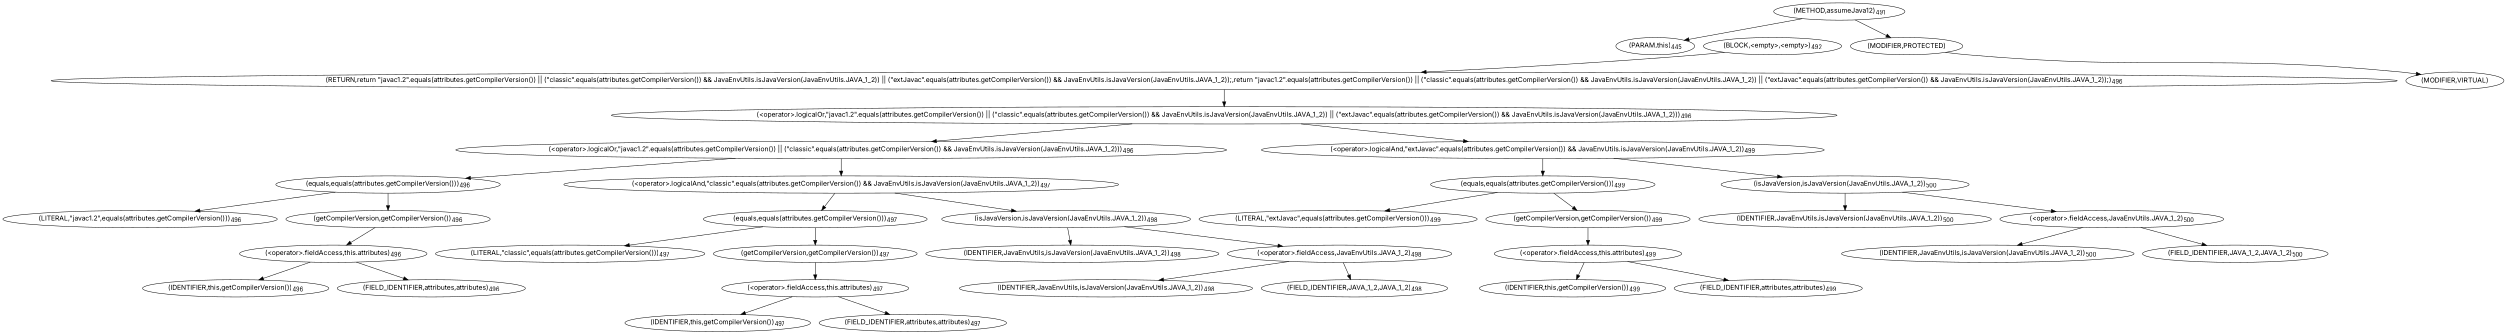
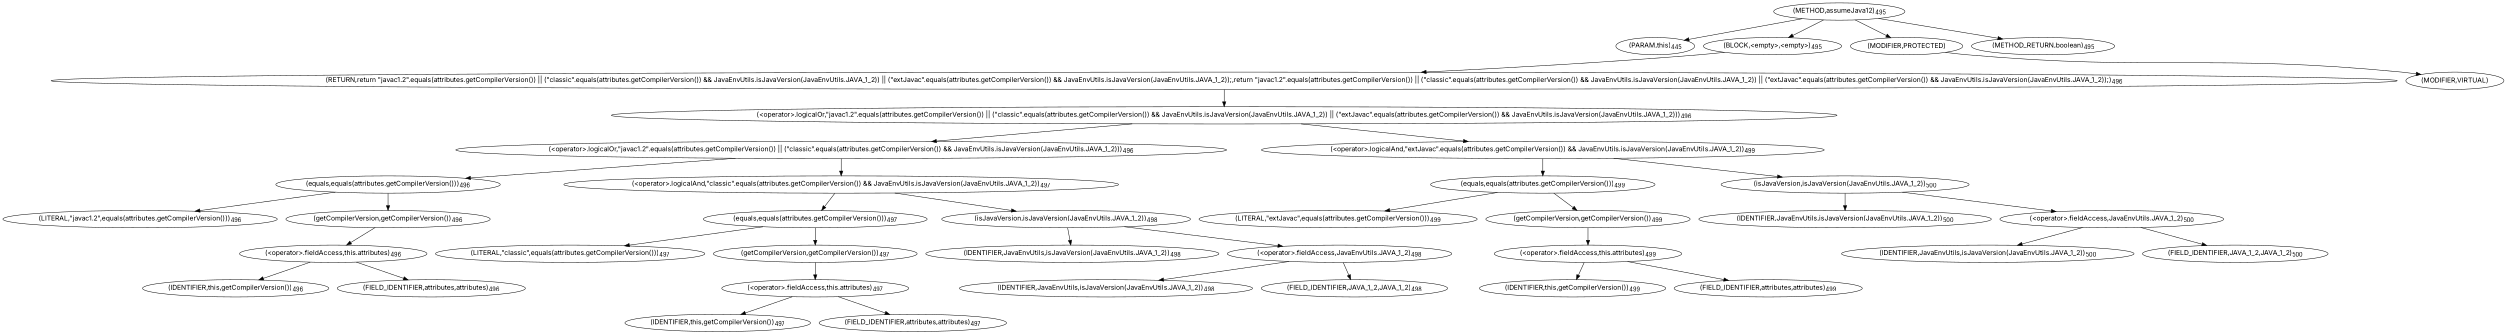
(1881, 11) -> (1881, 11)
none -> (1808, 28)
(1816, 45) -> (1816, 45)
none -> (2043, 46)
